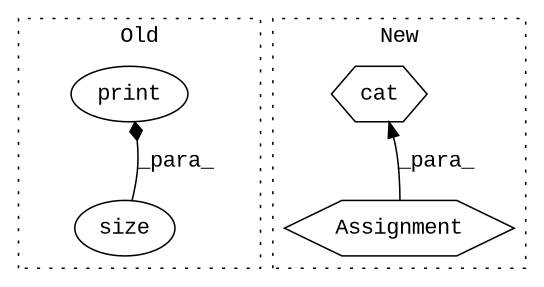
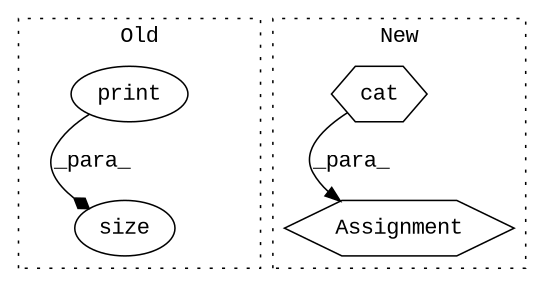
(399, 168) -> (312, 148)
(137, 171) -> (53, 153)
